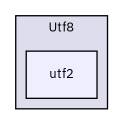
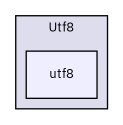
(62, 75) -> (62, 75)
